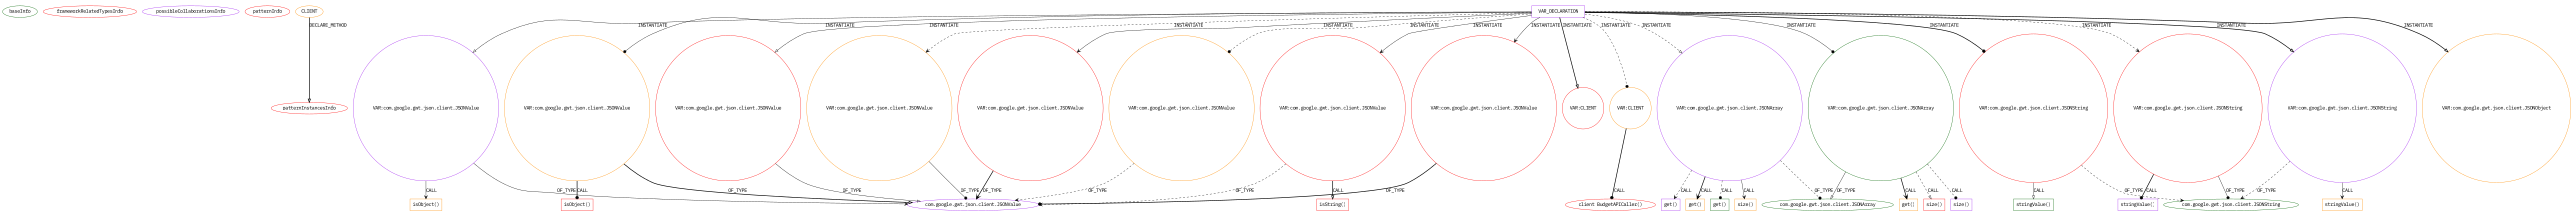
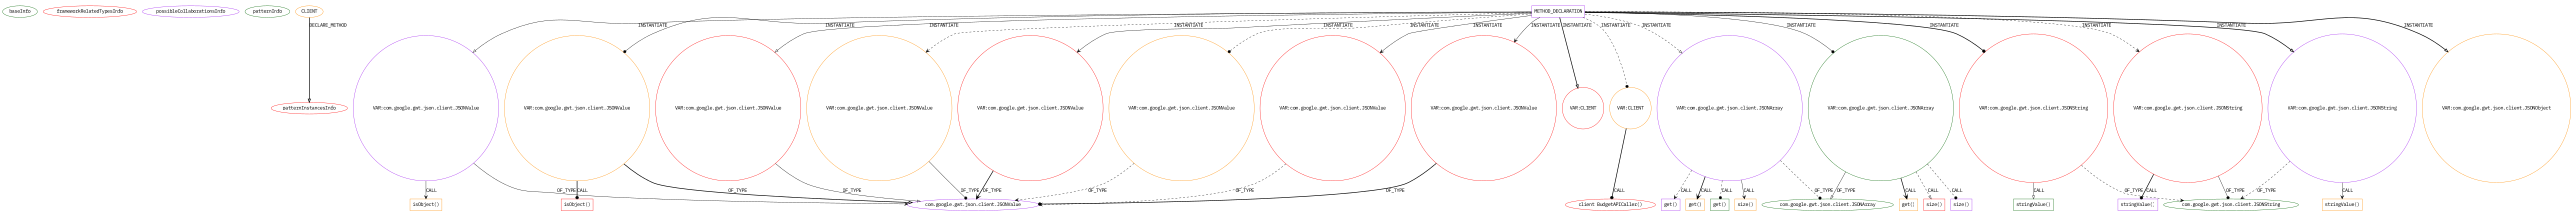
(267, 12) -> (267, 12)
(1558, 12) -> (1558, 12)
(1333, 205) -> none
